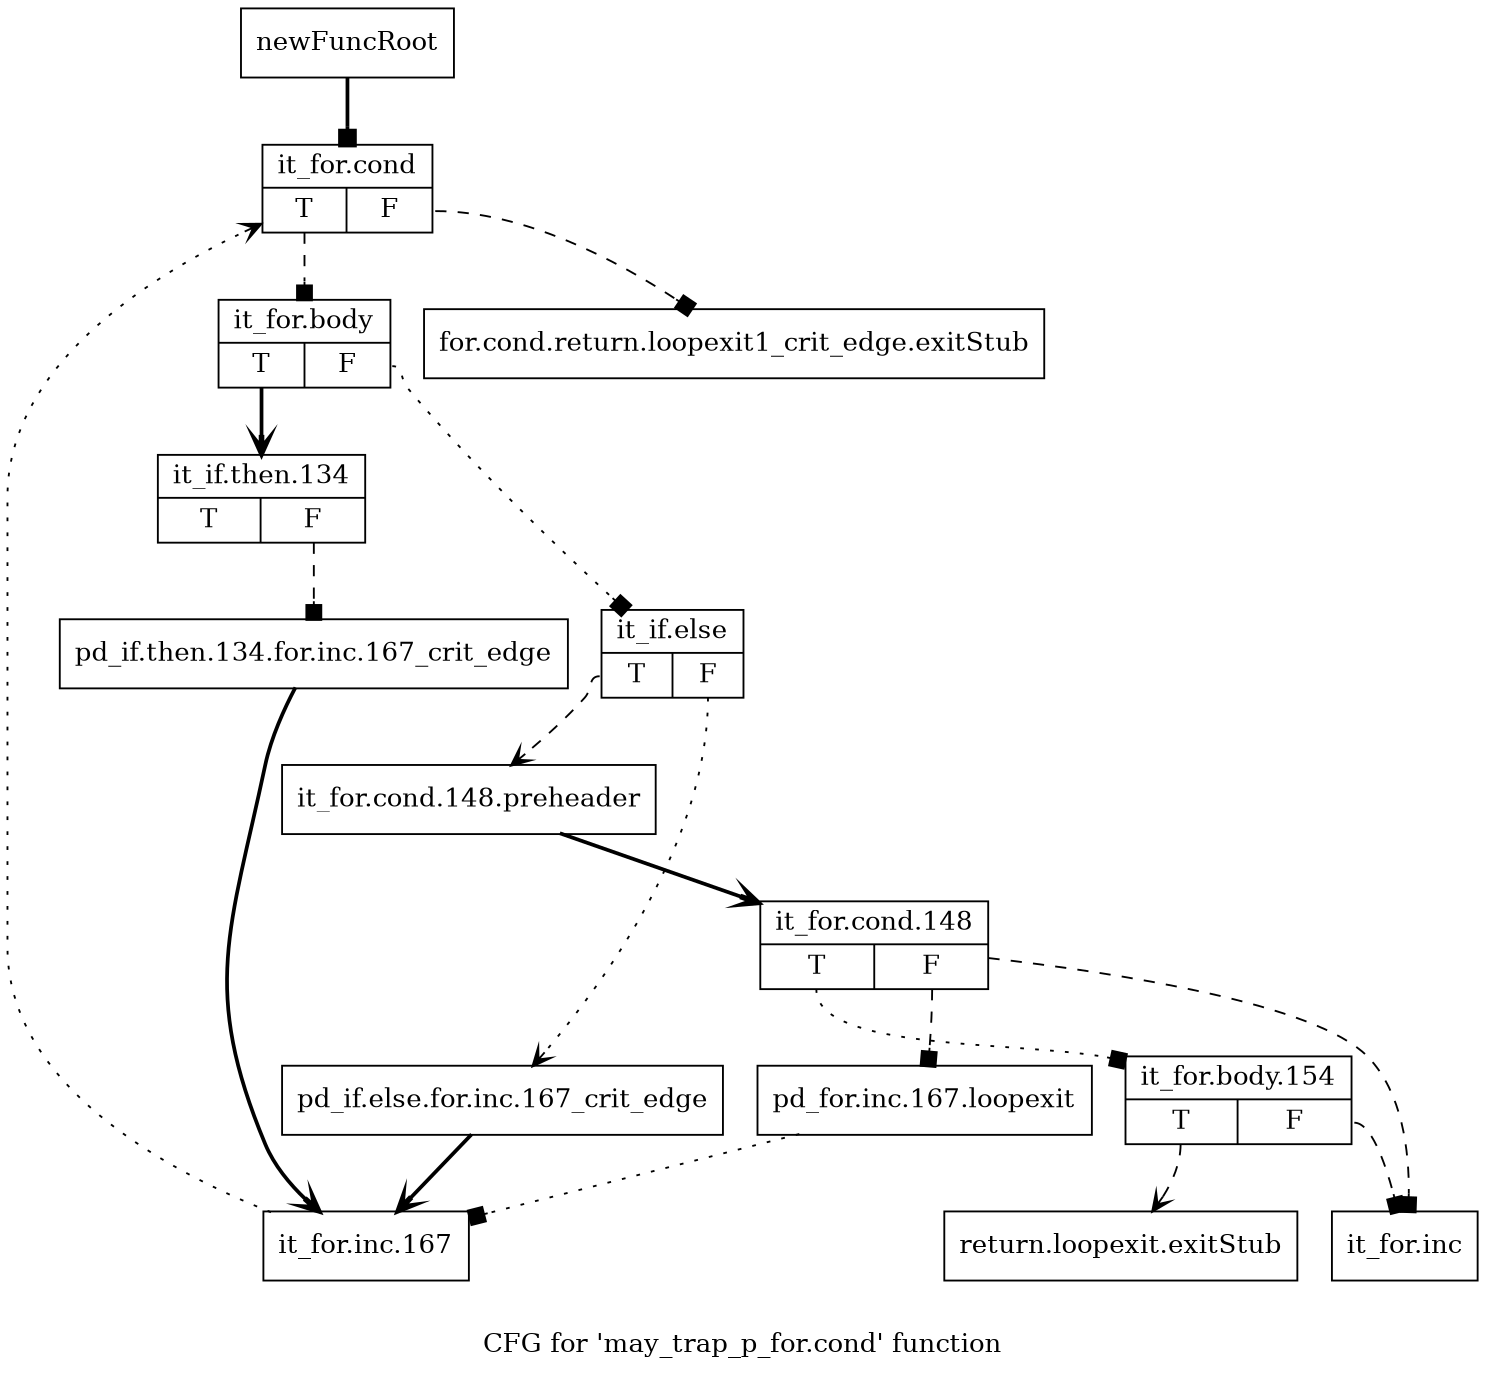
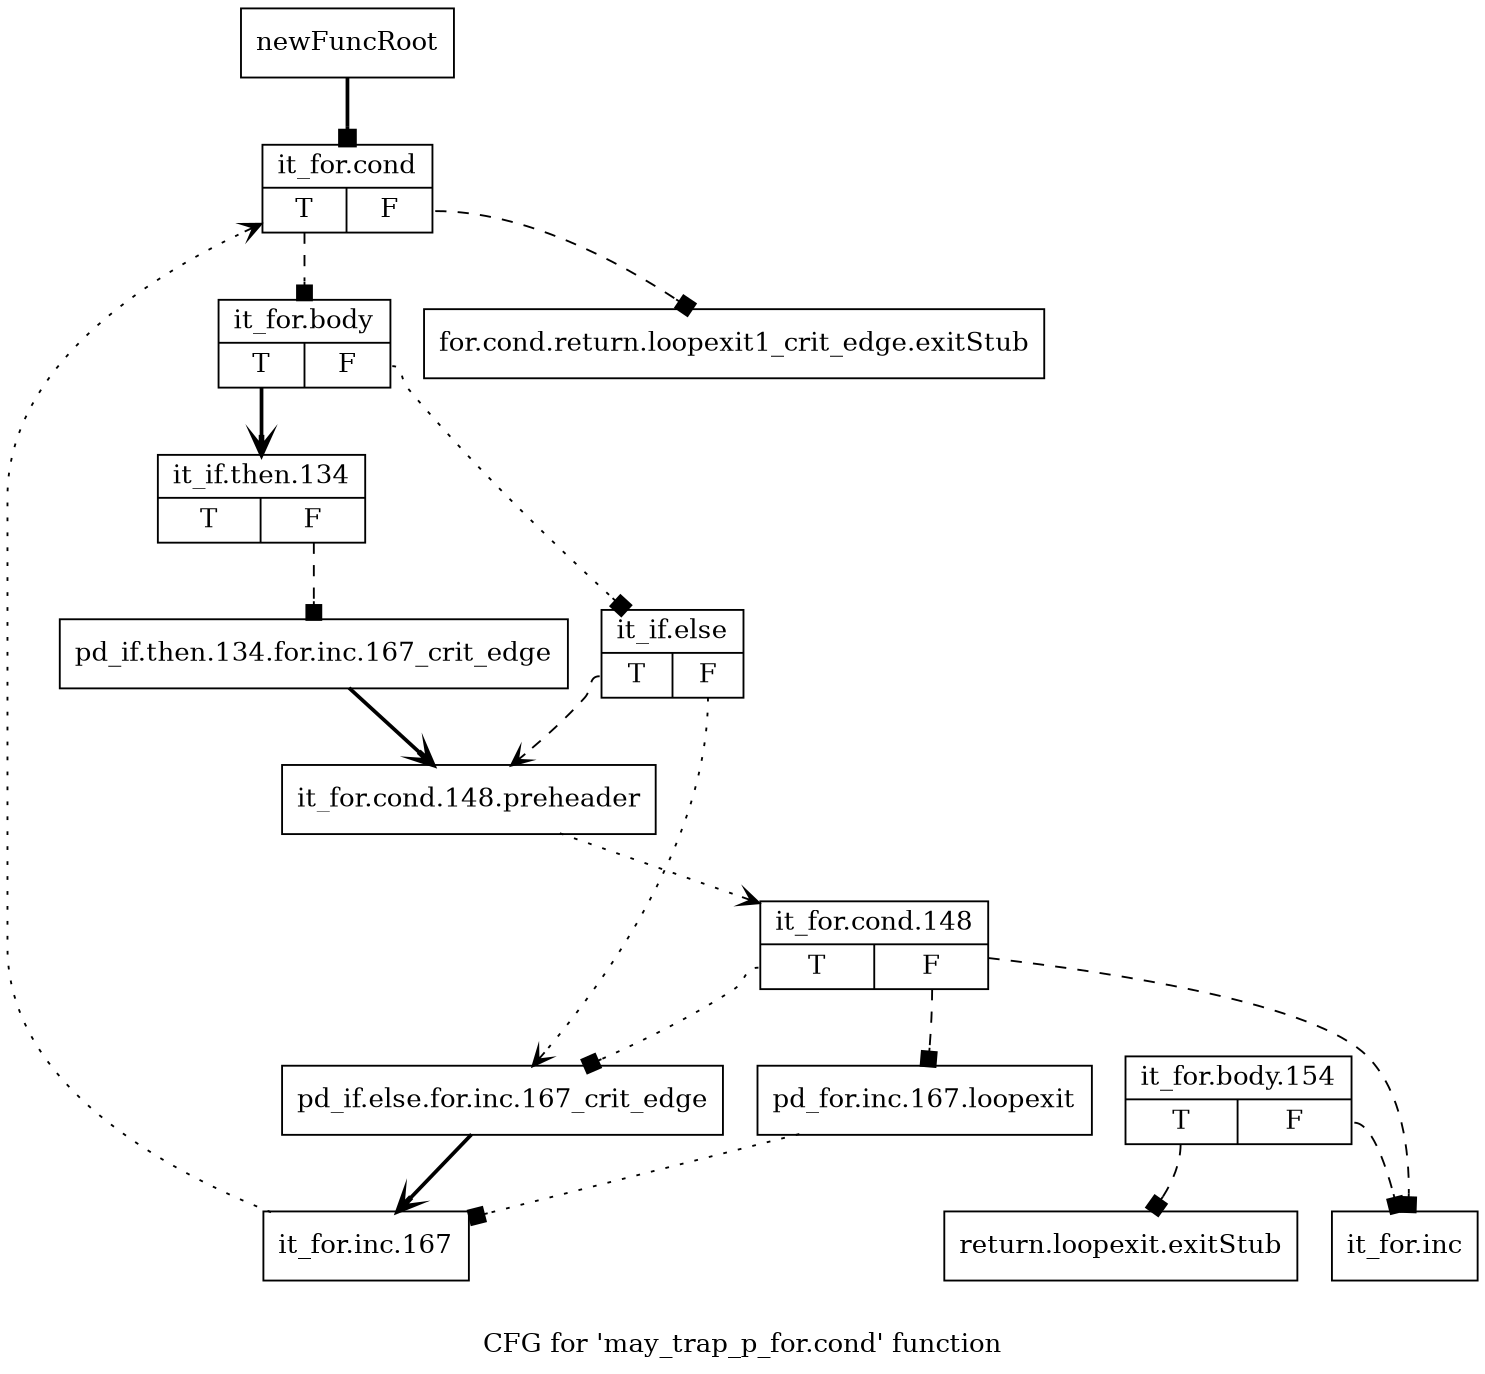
(651, 865) -> (651, 865)
(229, 948) -> (384, 720)
(952, 1043) -> (684, 1019)
(1175, 1172) -> (1175, 1172)
